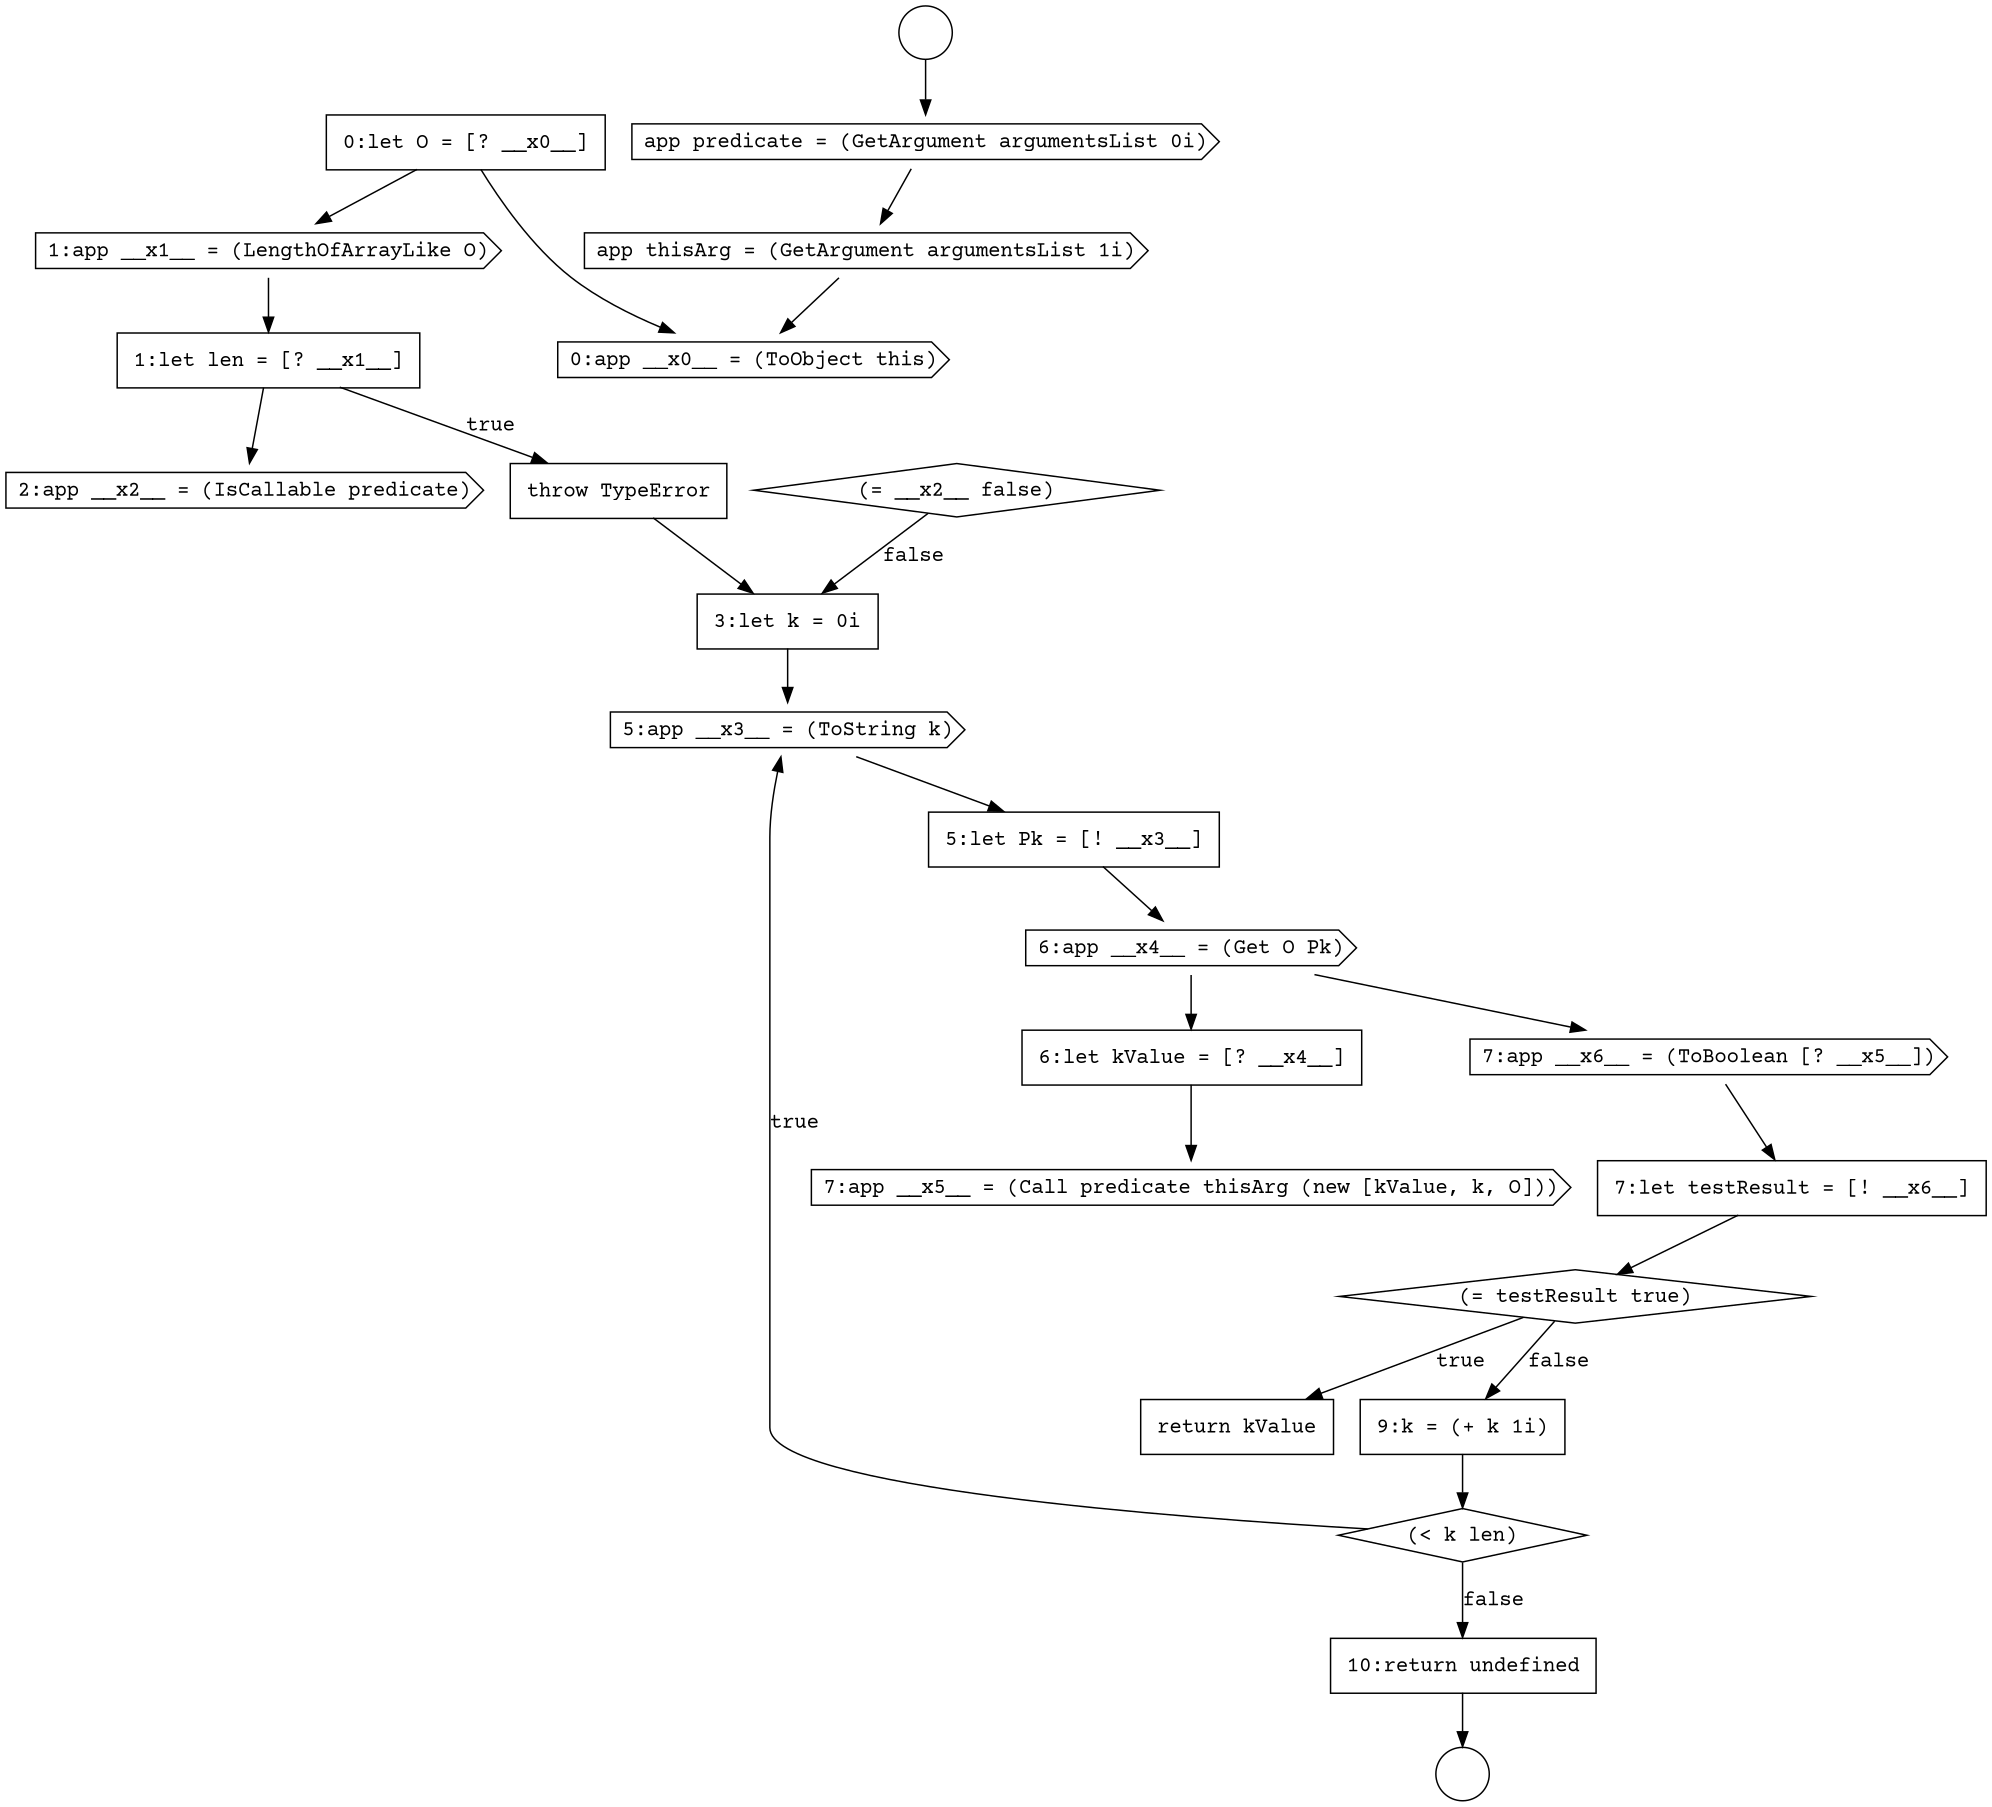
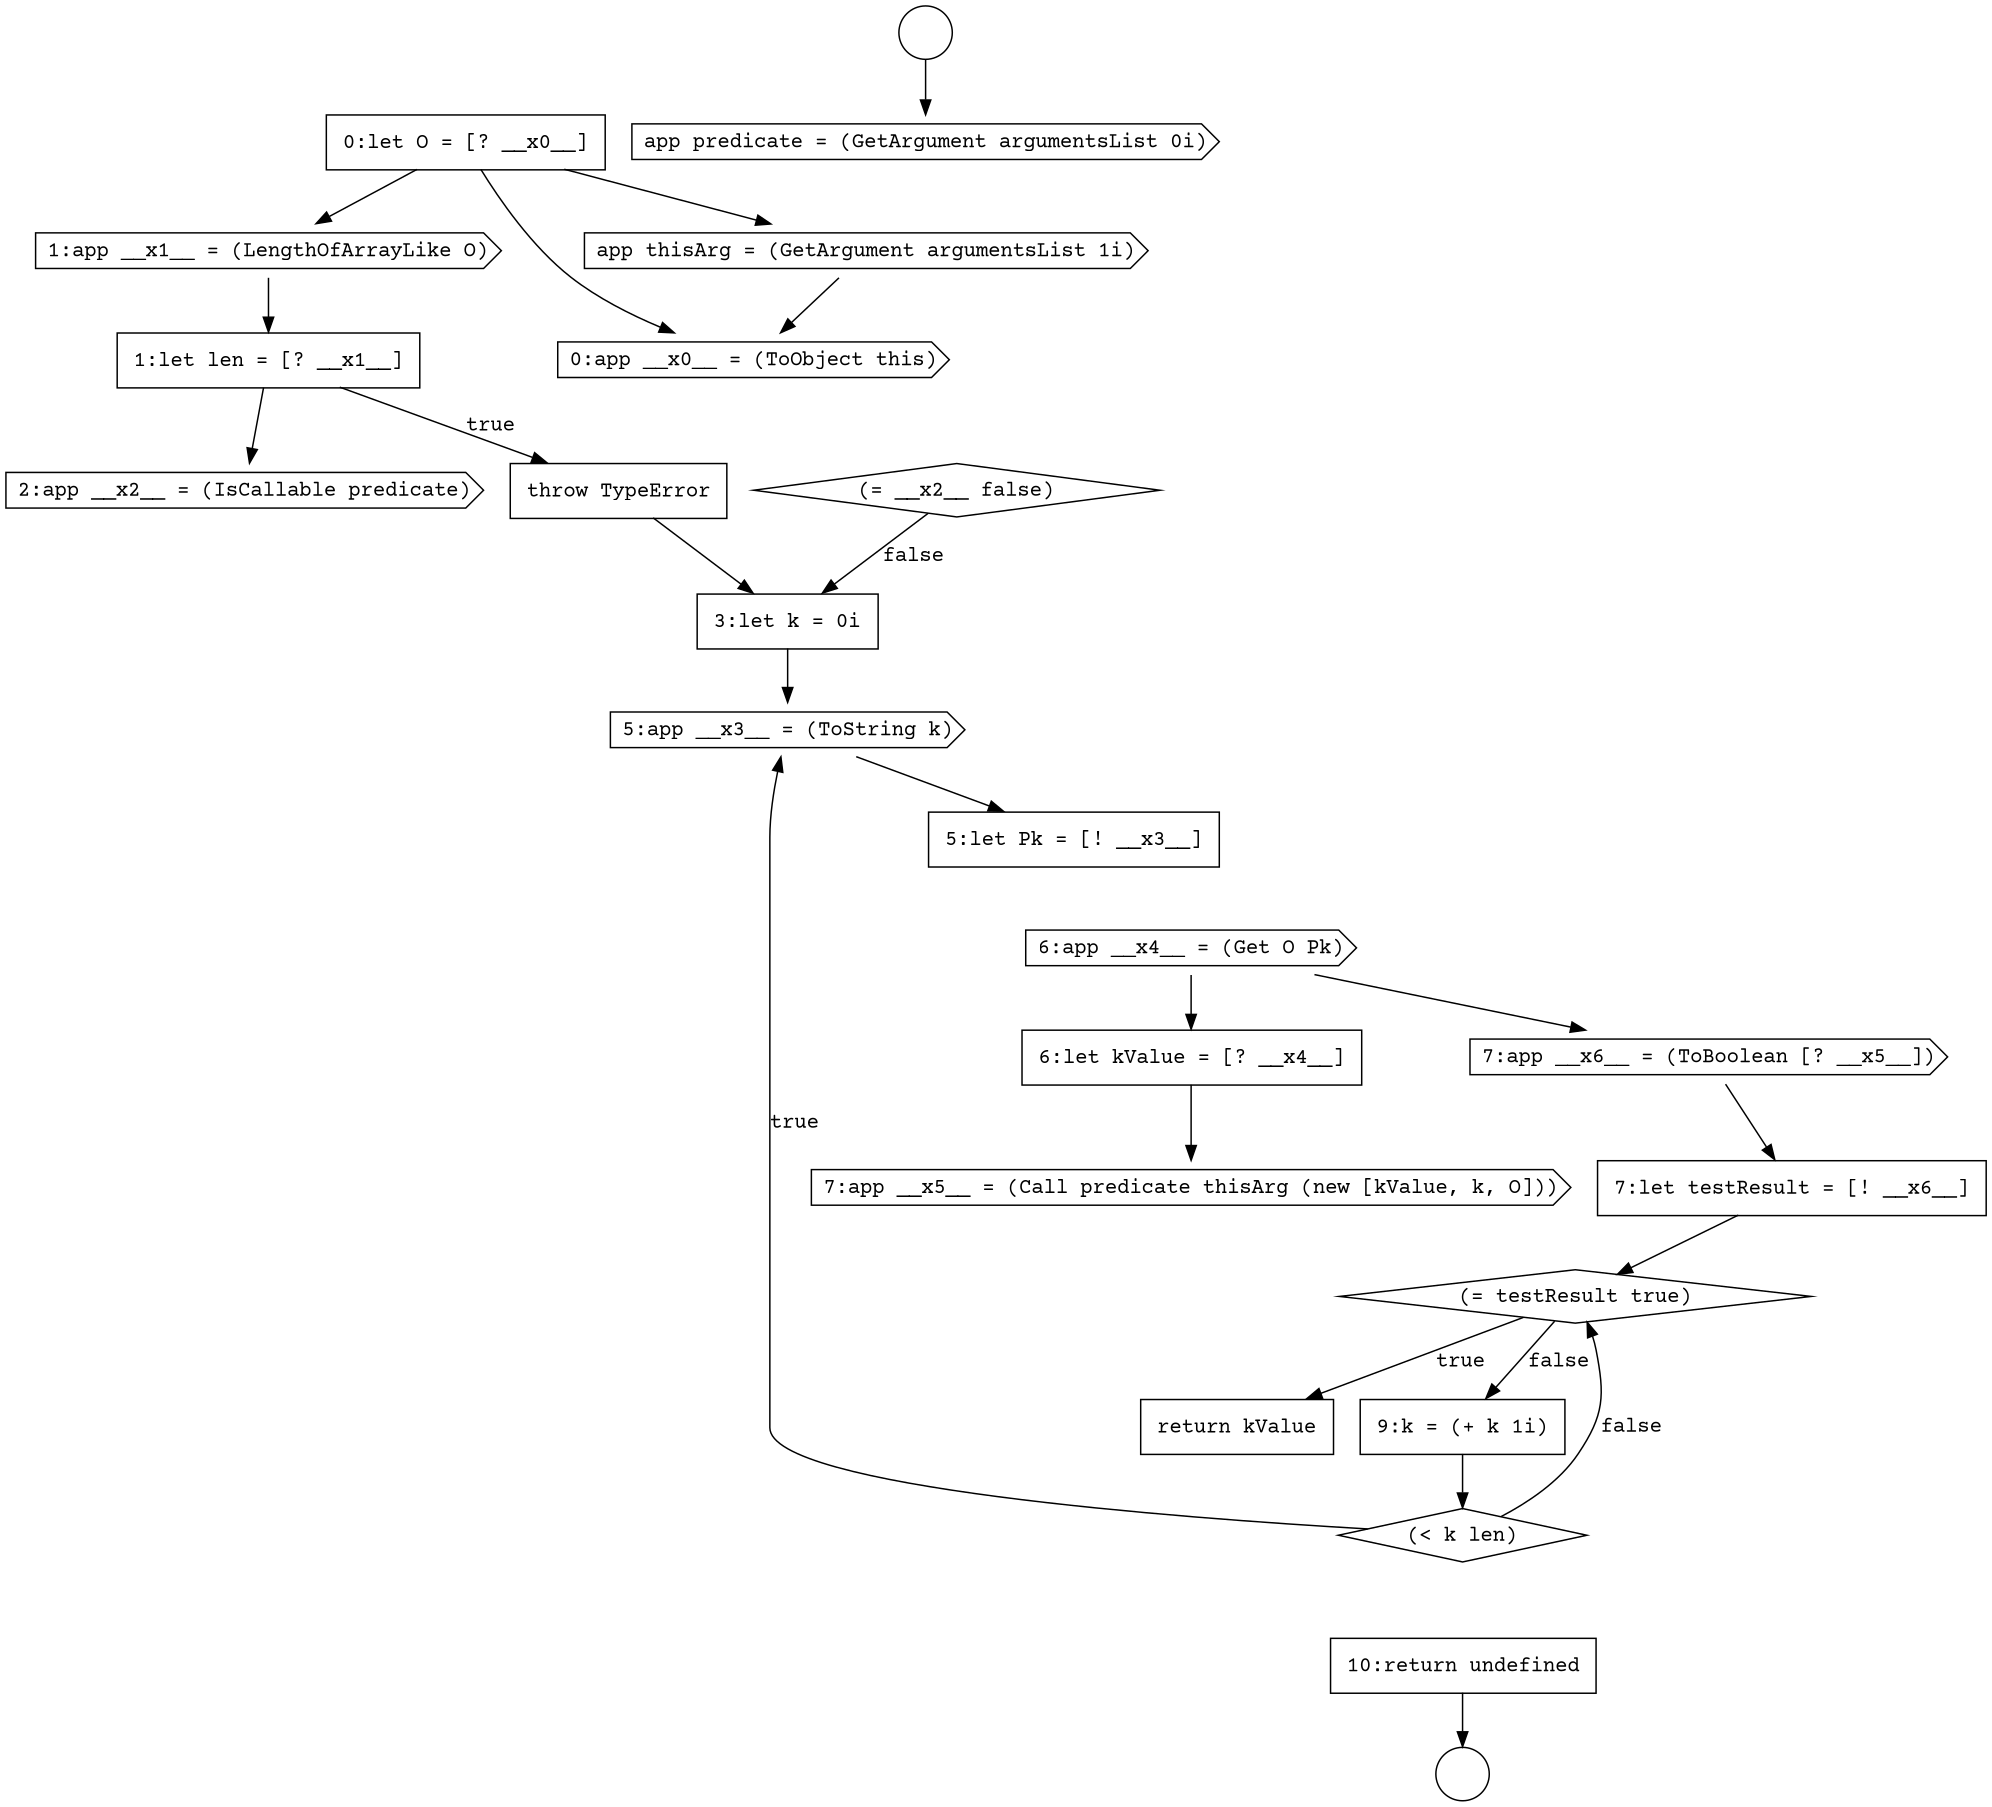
(900, 190) -> (660, 195)
(1127, 889) -> none
(1463, 1592) -> (1584, 1444)
